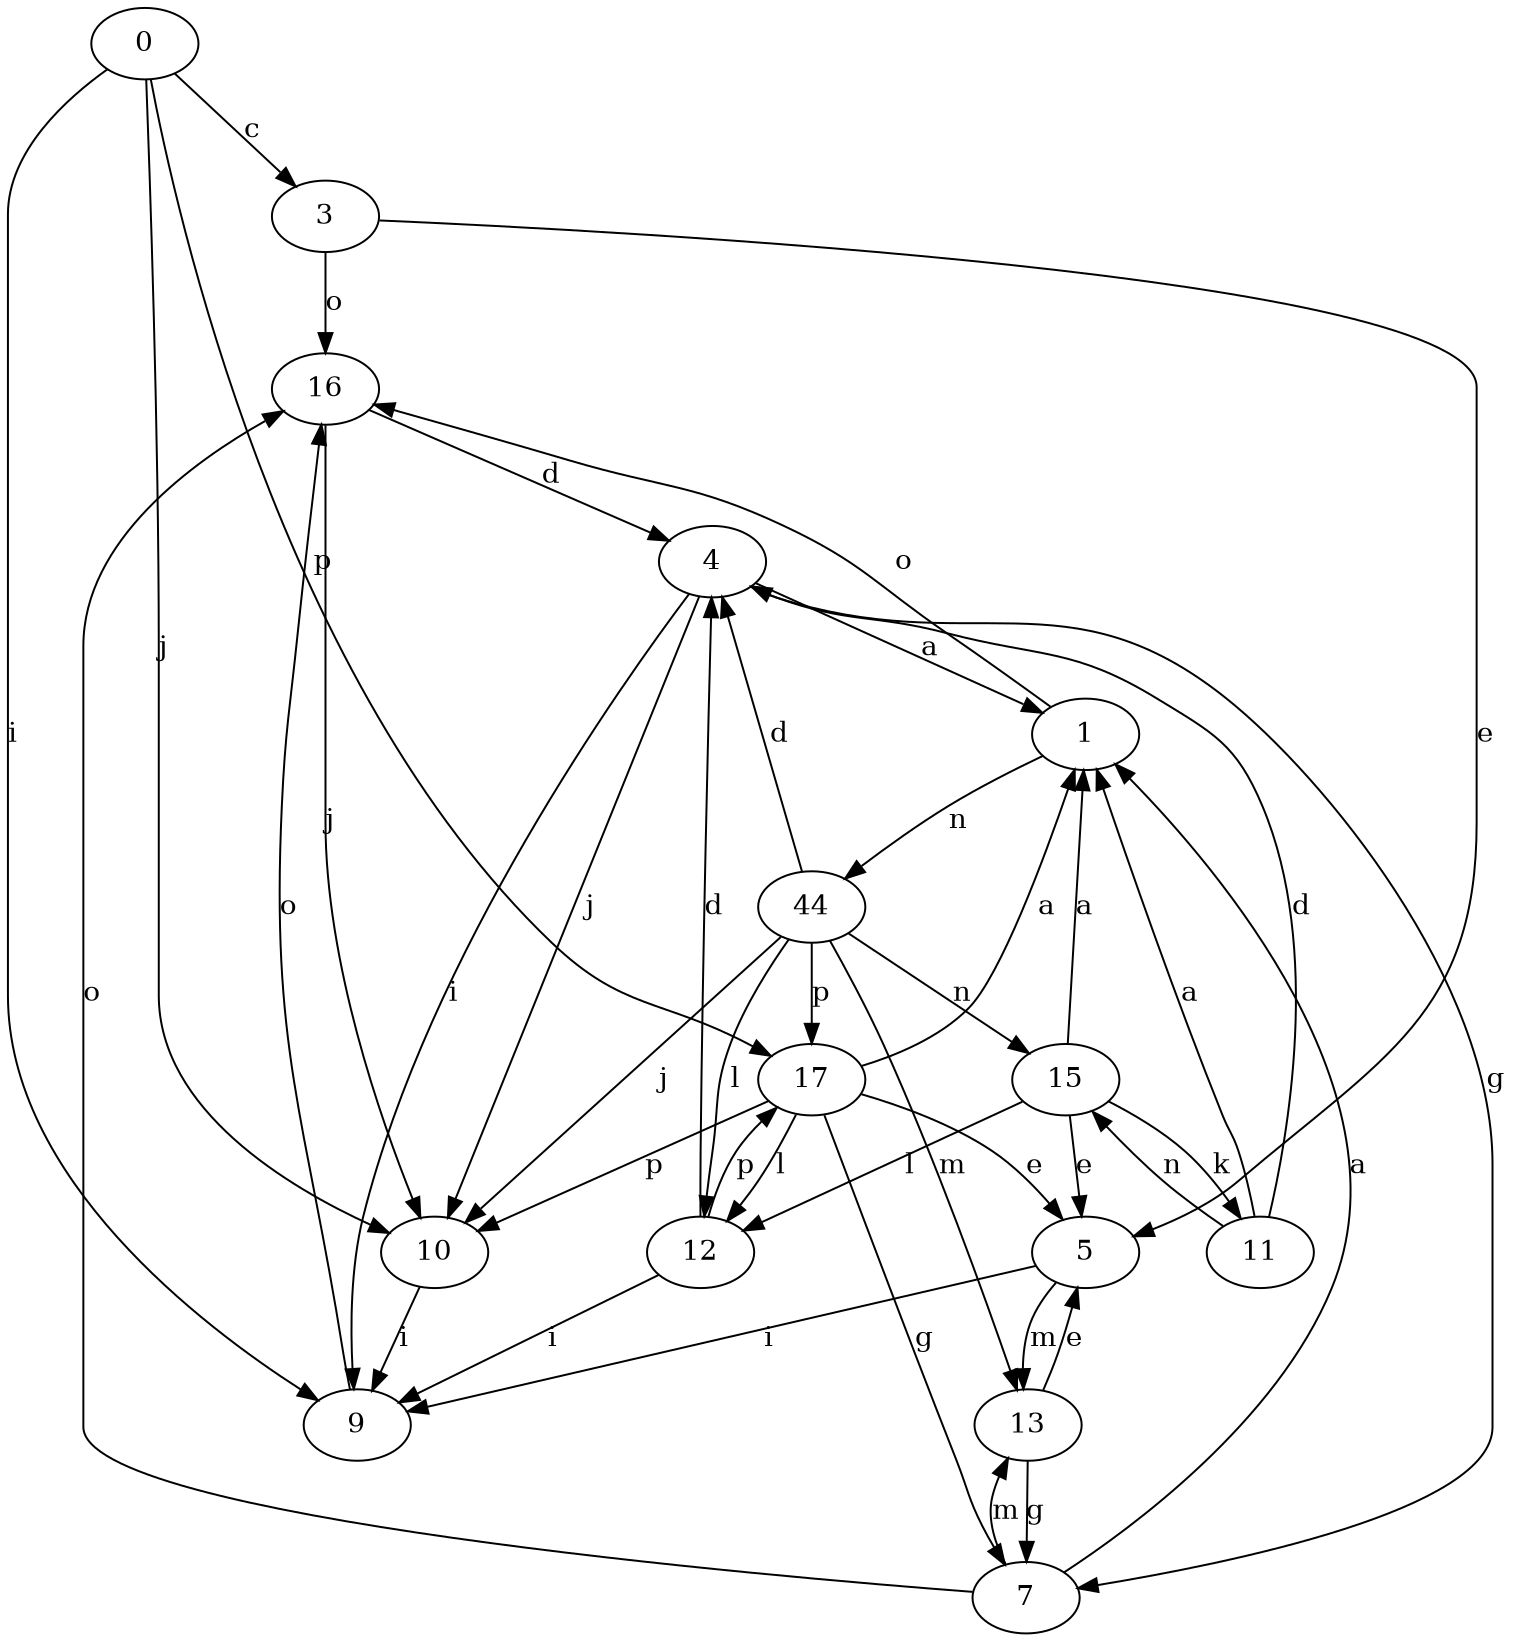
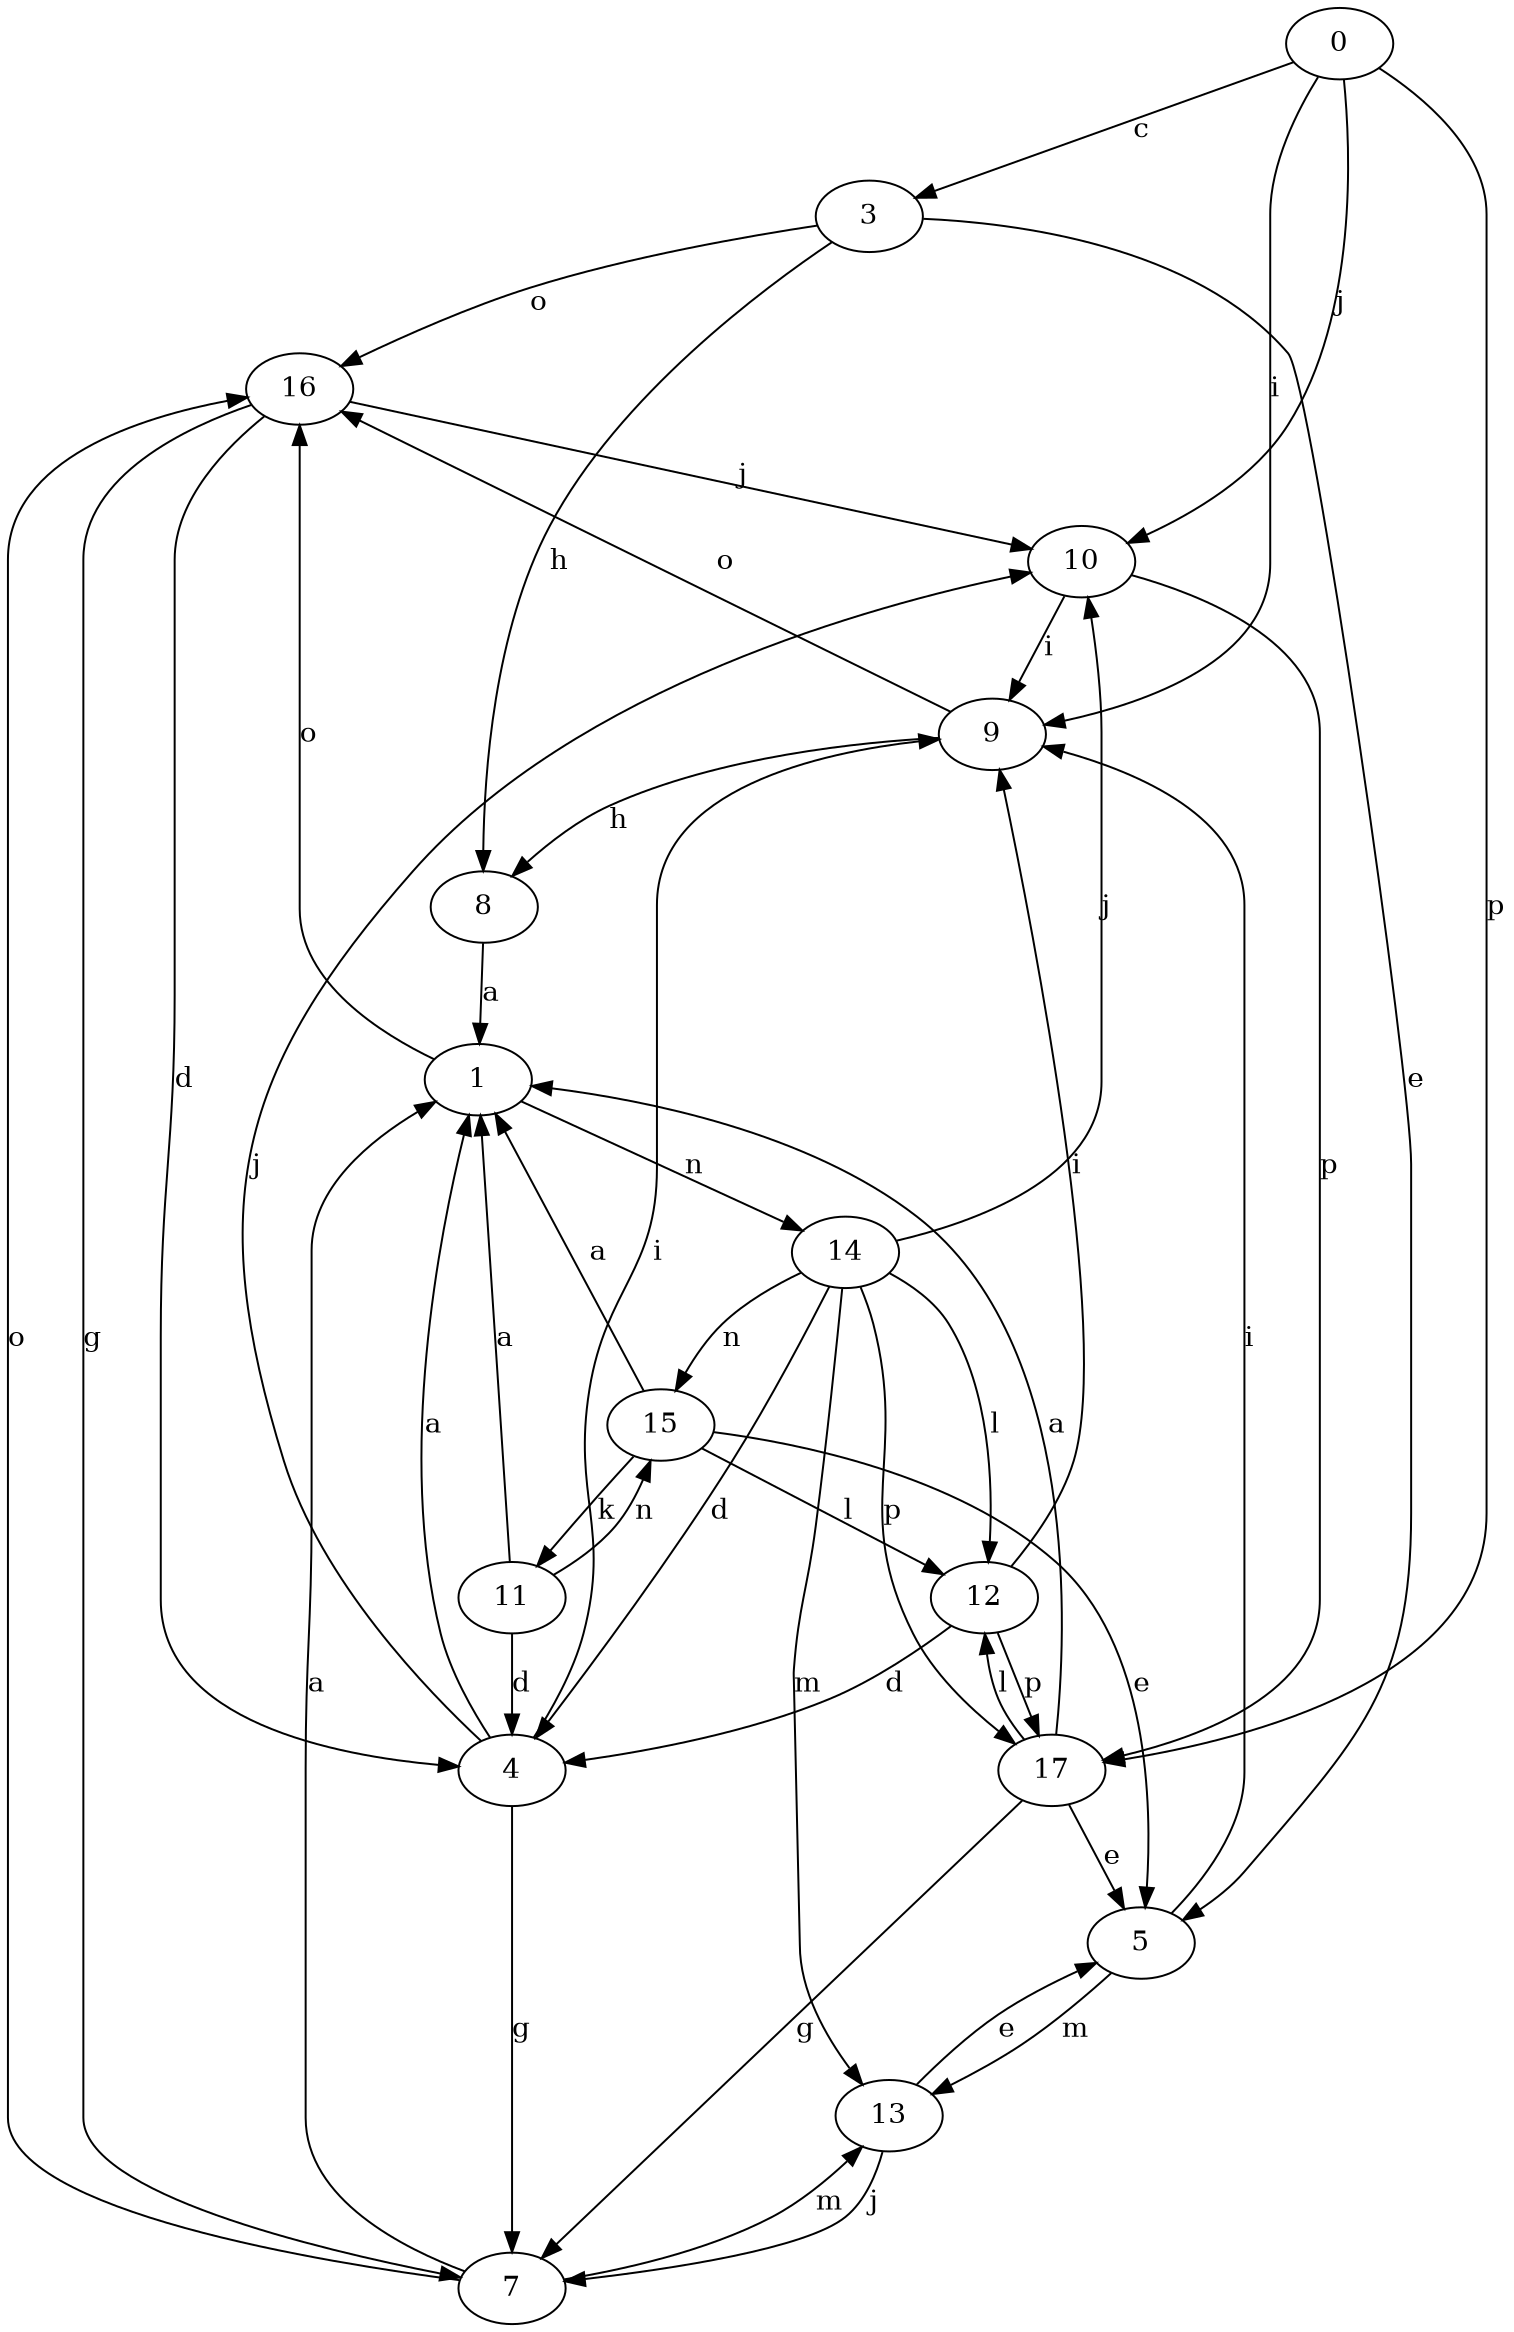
none -> (484, 907)
(812, 907) -> (845, 1252)
(632, 1162) -> (1320, 1170)
none -> (83, 1419)
(1036, 1511) -> (874, 2202)
